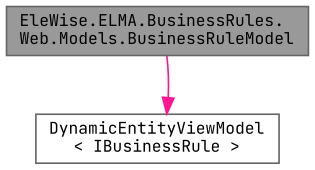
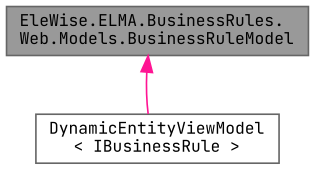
(168, 77) -> (147, 93)
